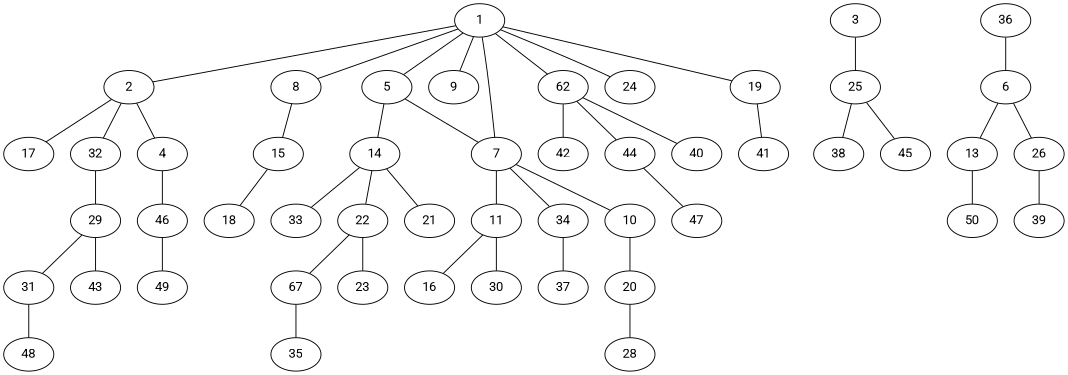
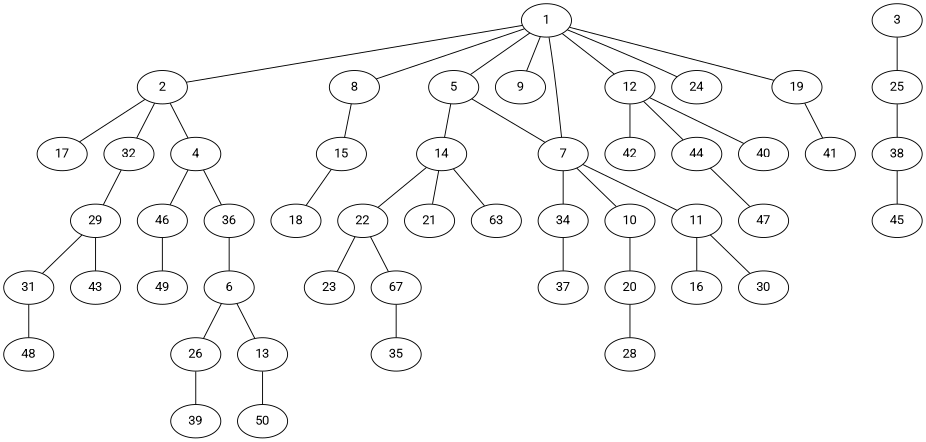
(563, 87) -> (630, 87)
(880, 121) -> (897, 188)
none -> (212, 187)
(296, 221) -> (496, 221)
